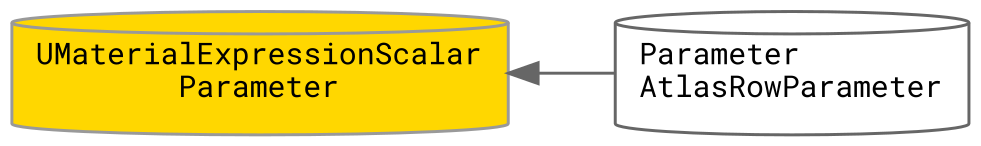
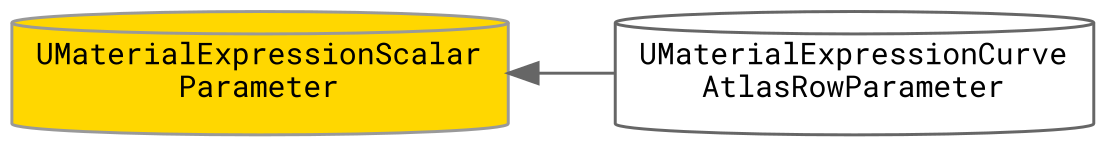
(792, 73) -> (855, 73)
